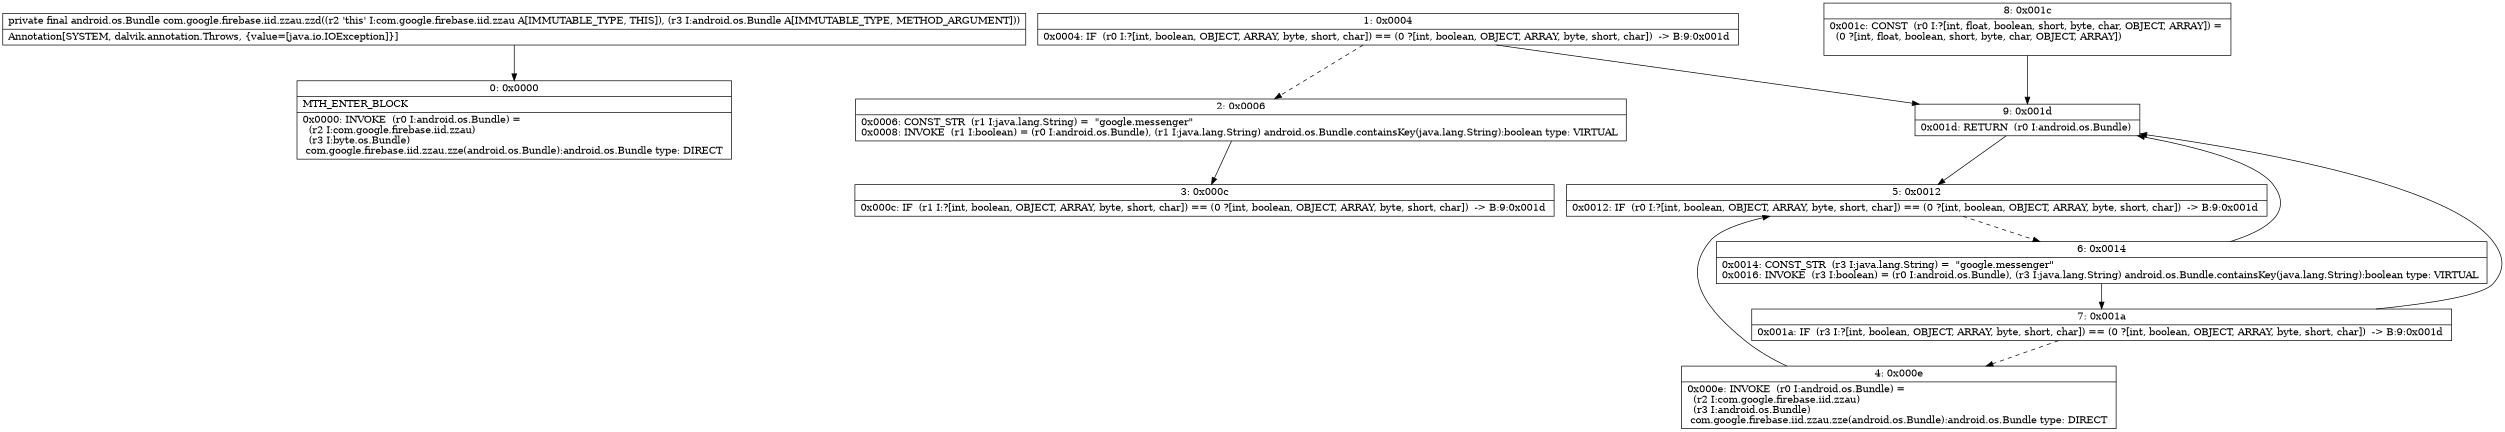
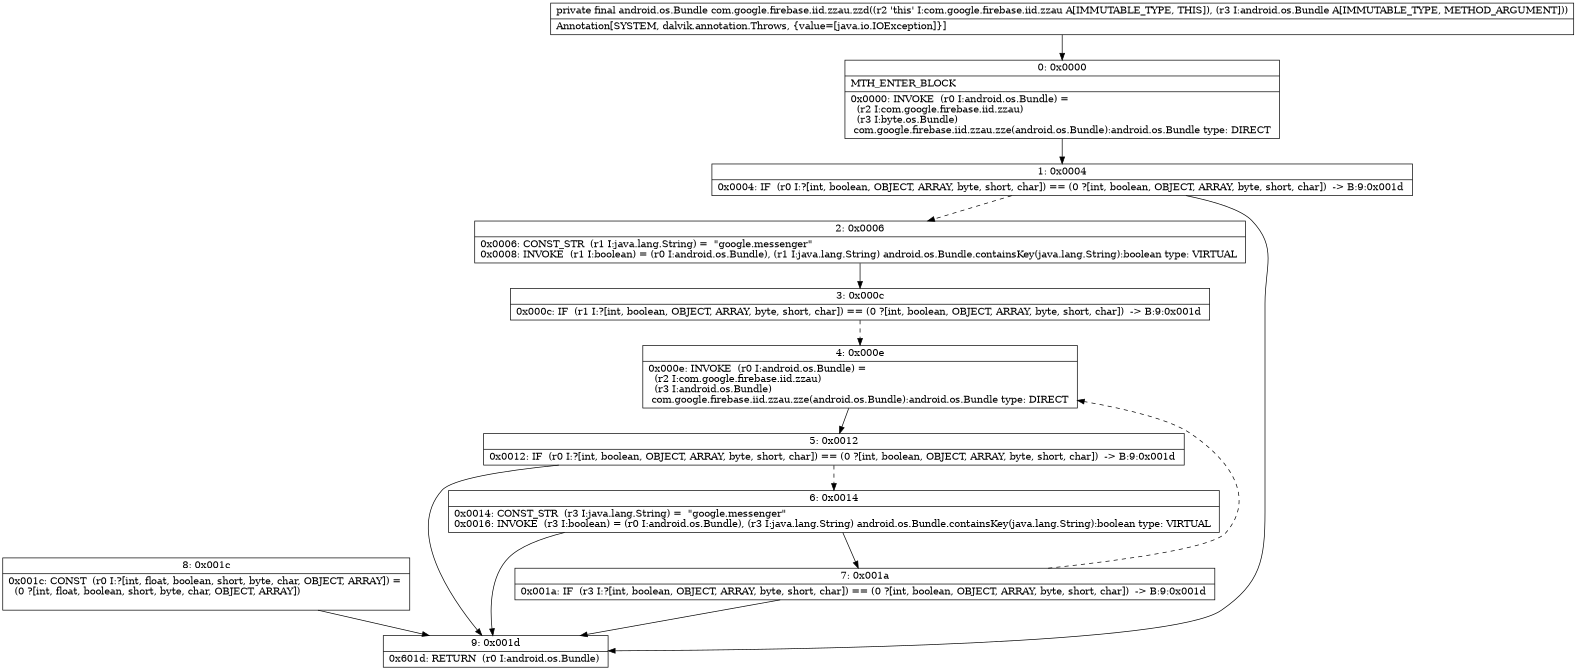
(2027, 128) -> (496, 659)
none -> (1062, 148)
(1975, 158) -> (433, 505)
none -> (860, 329)
